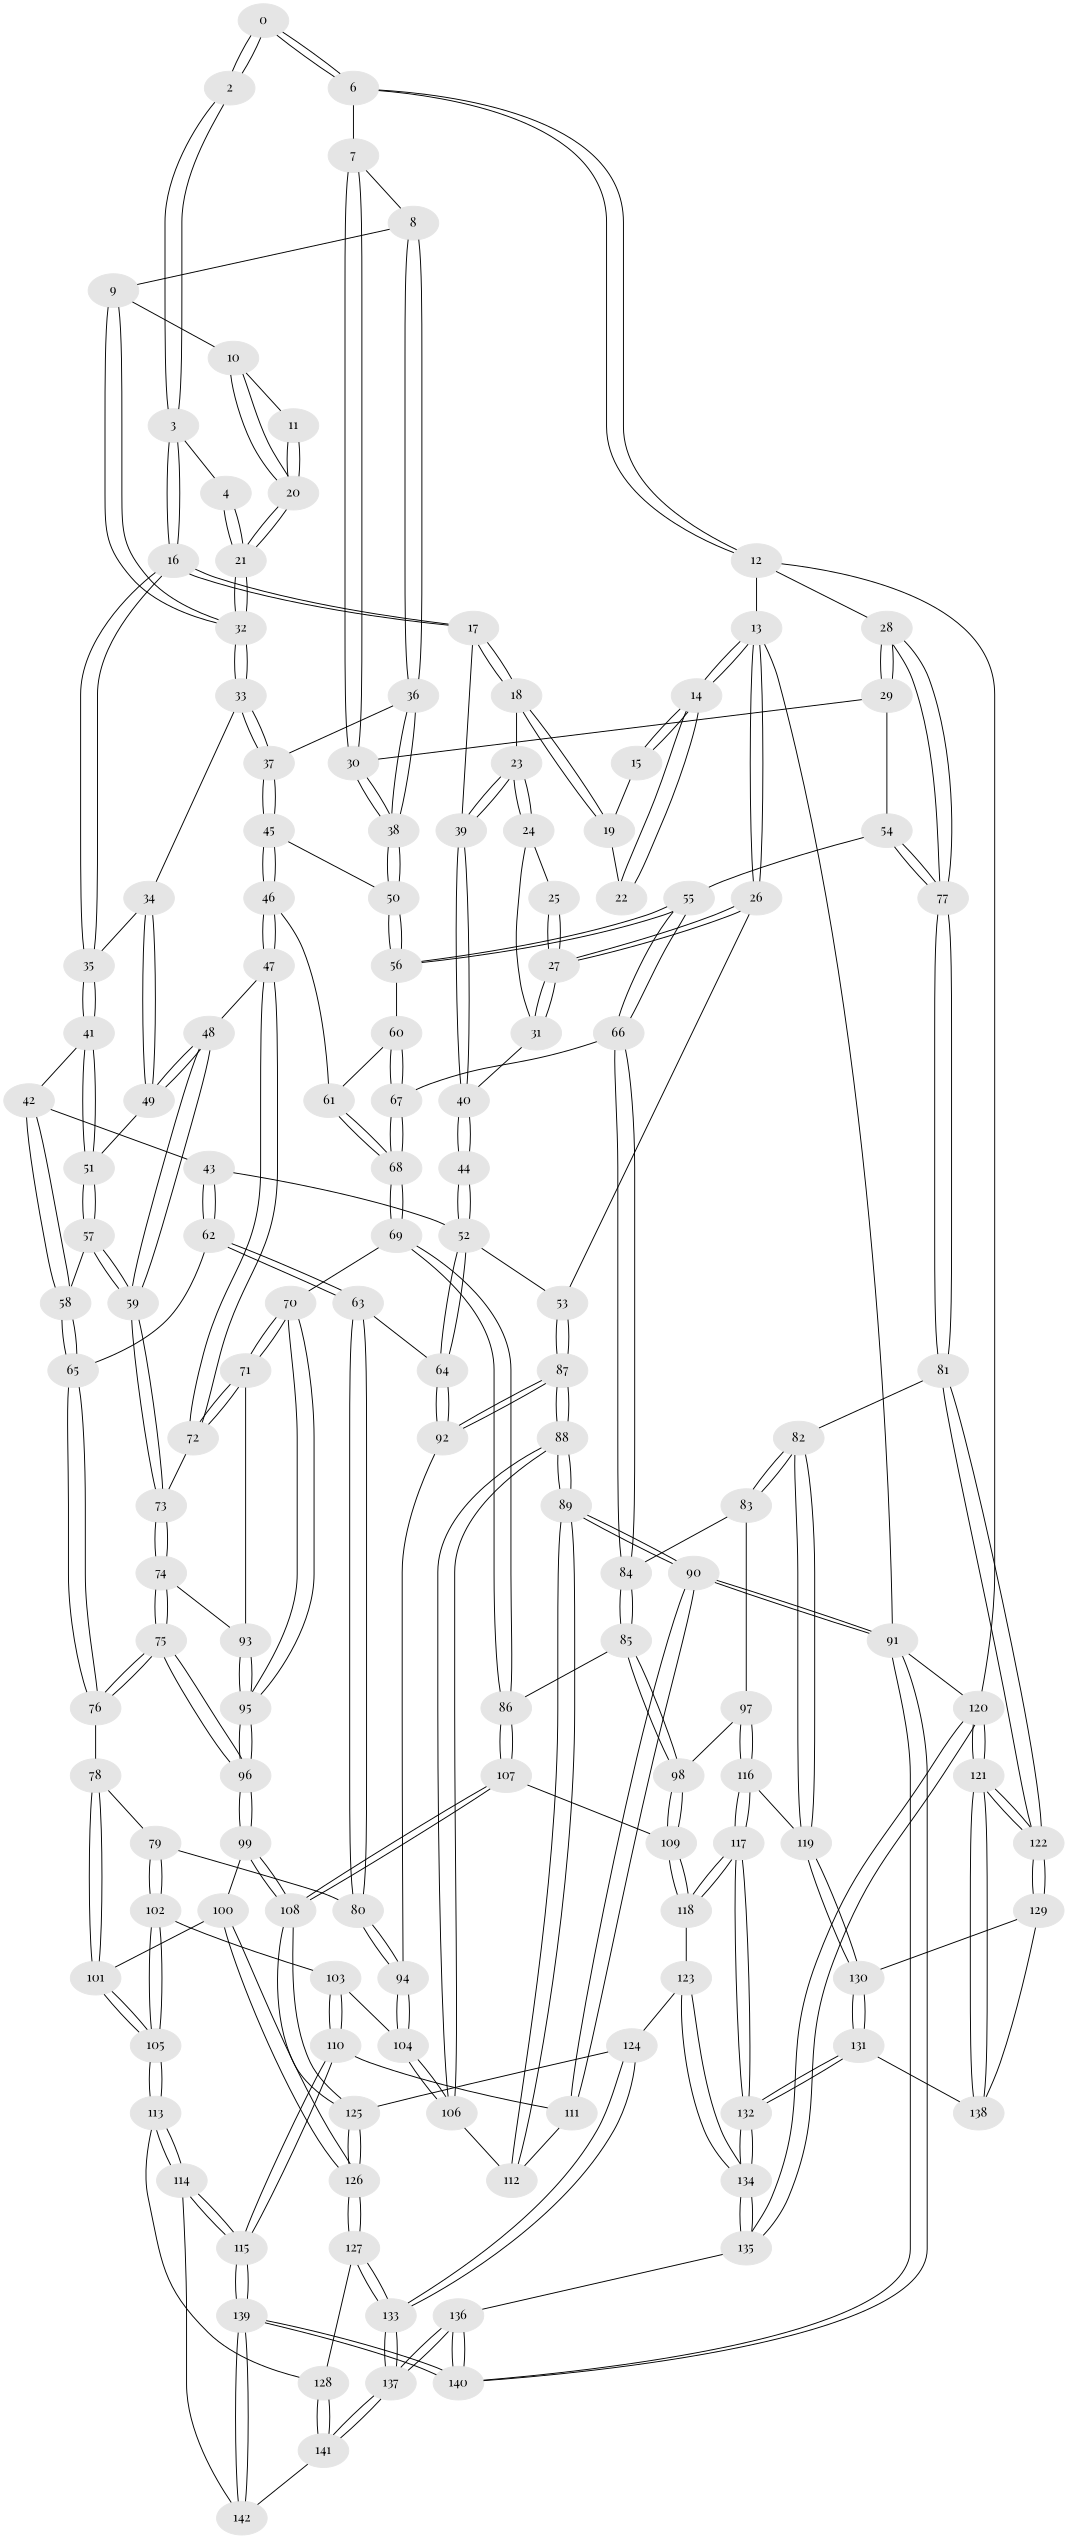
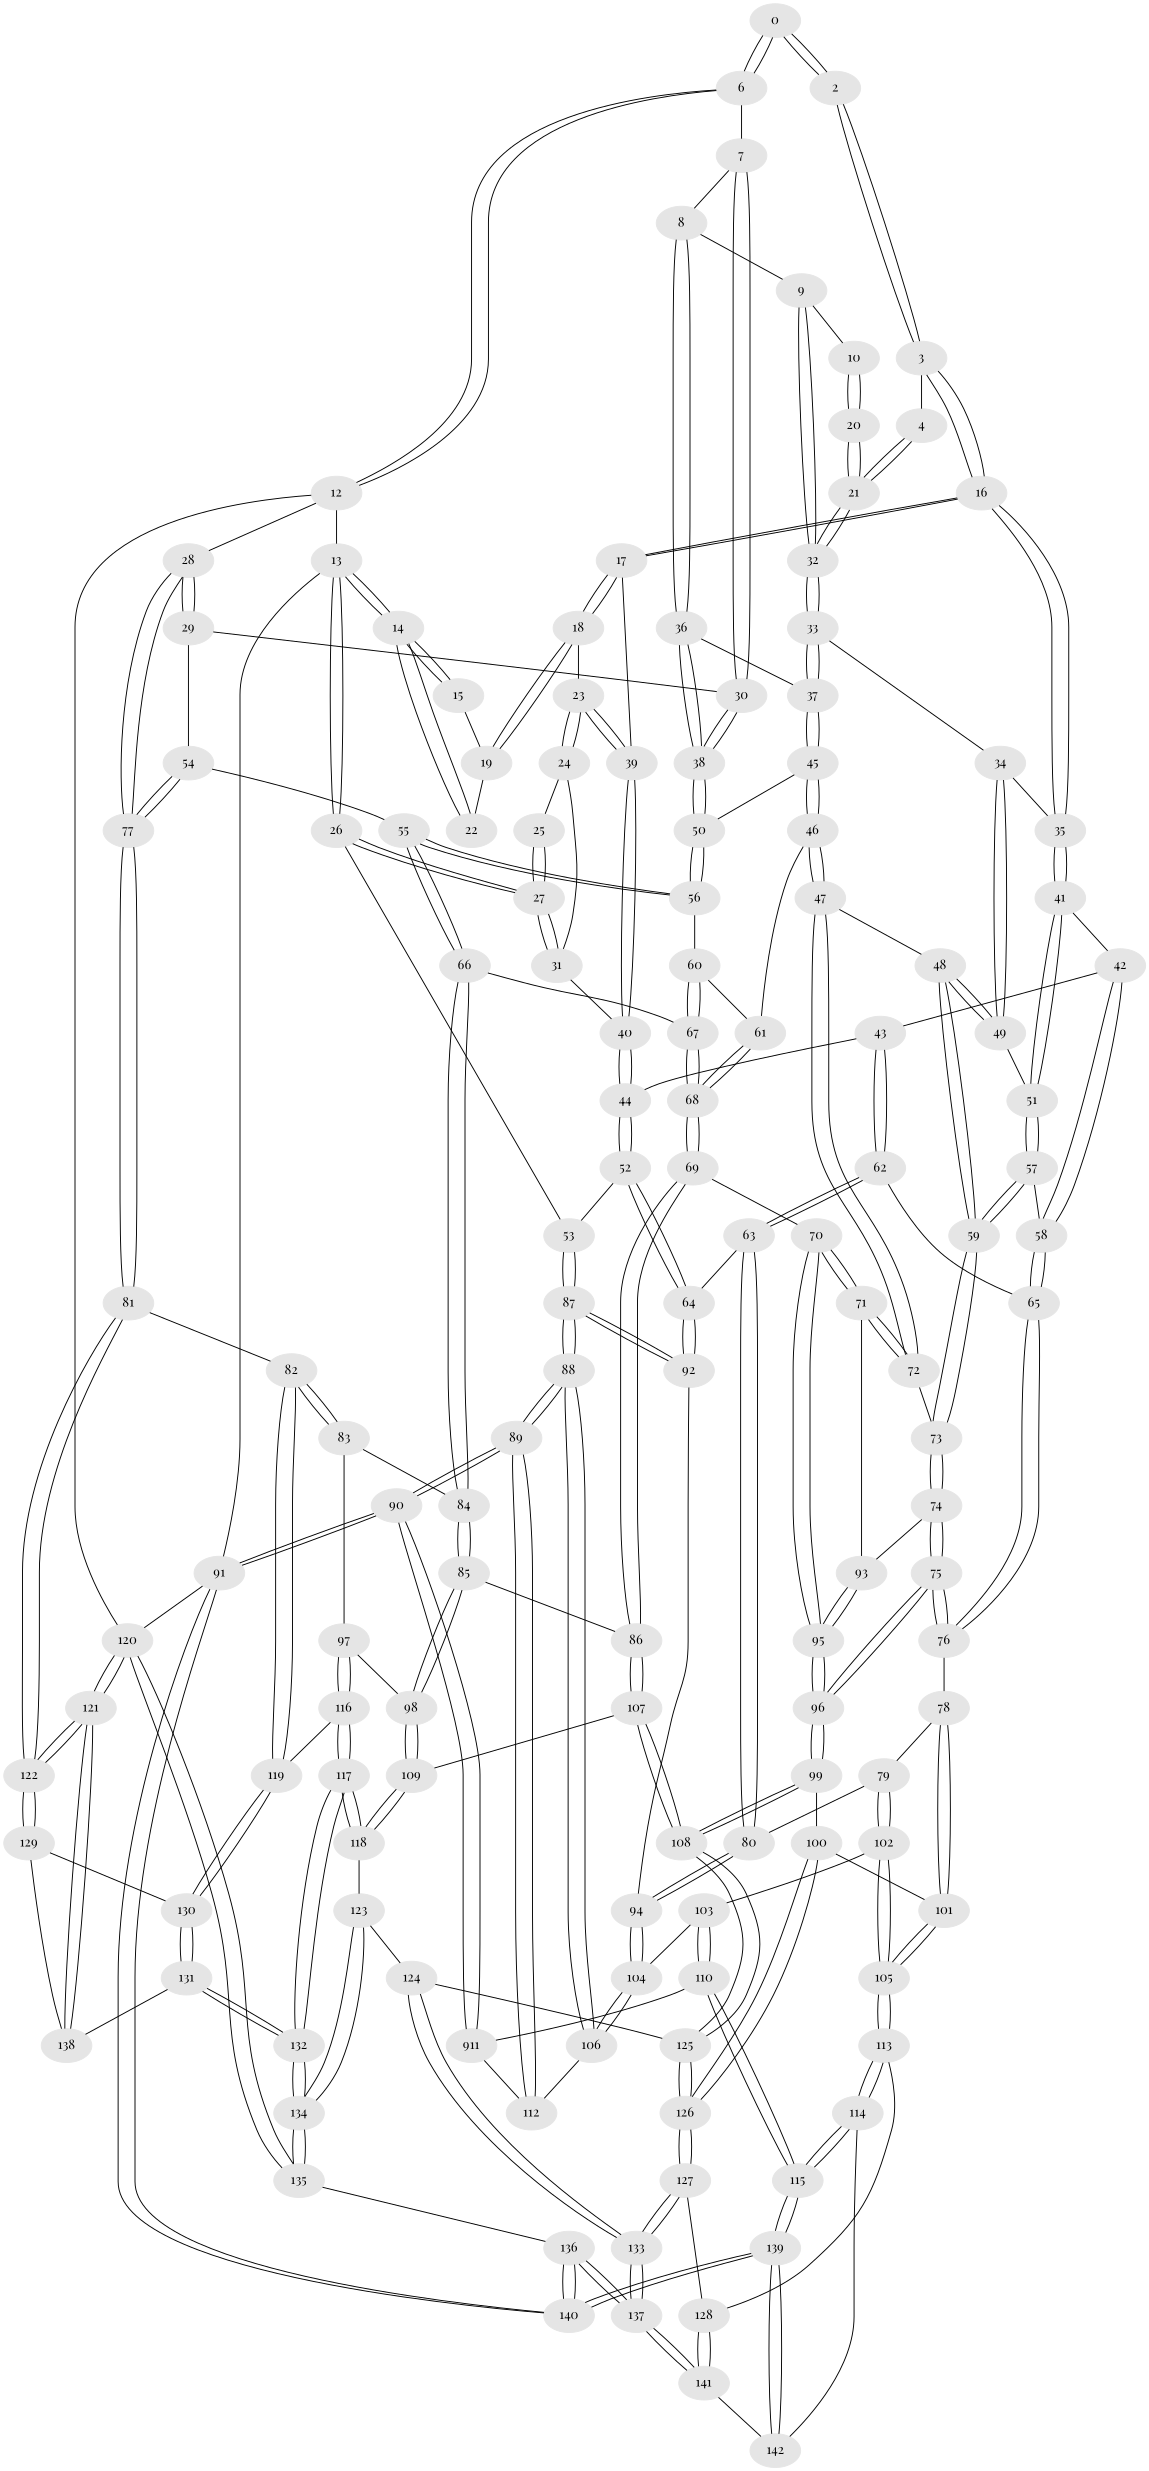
(293, 426) -> none
(340, 1194) -> (750, 1061)
(572, 2113) -> (472, 2046)
